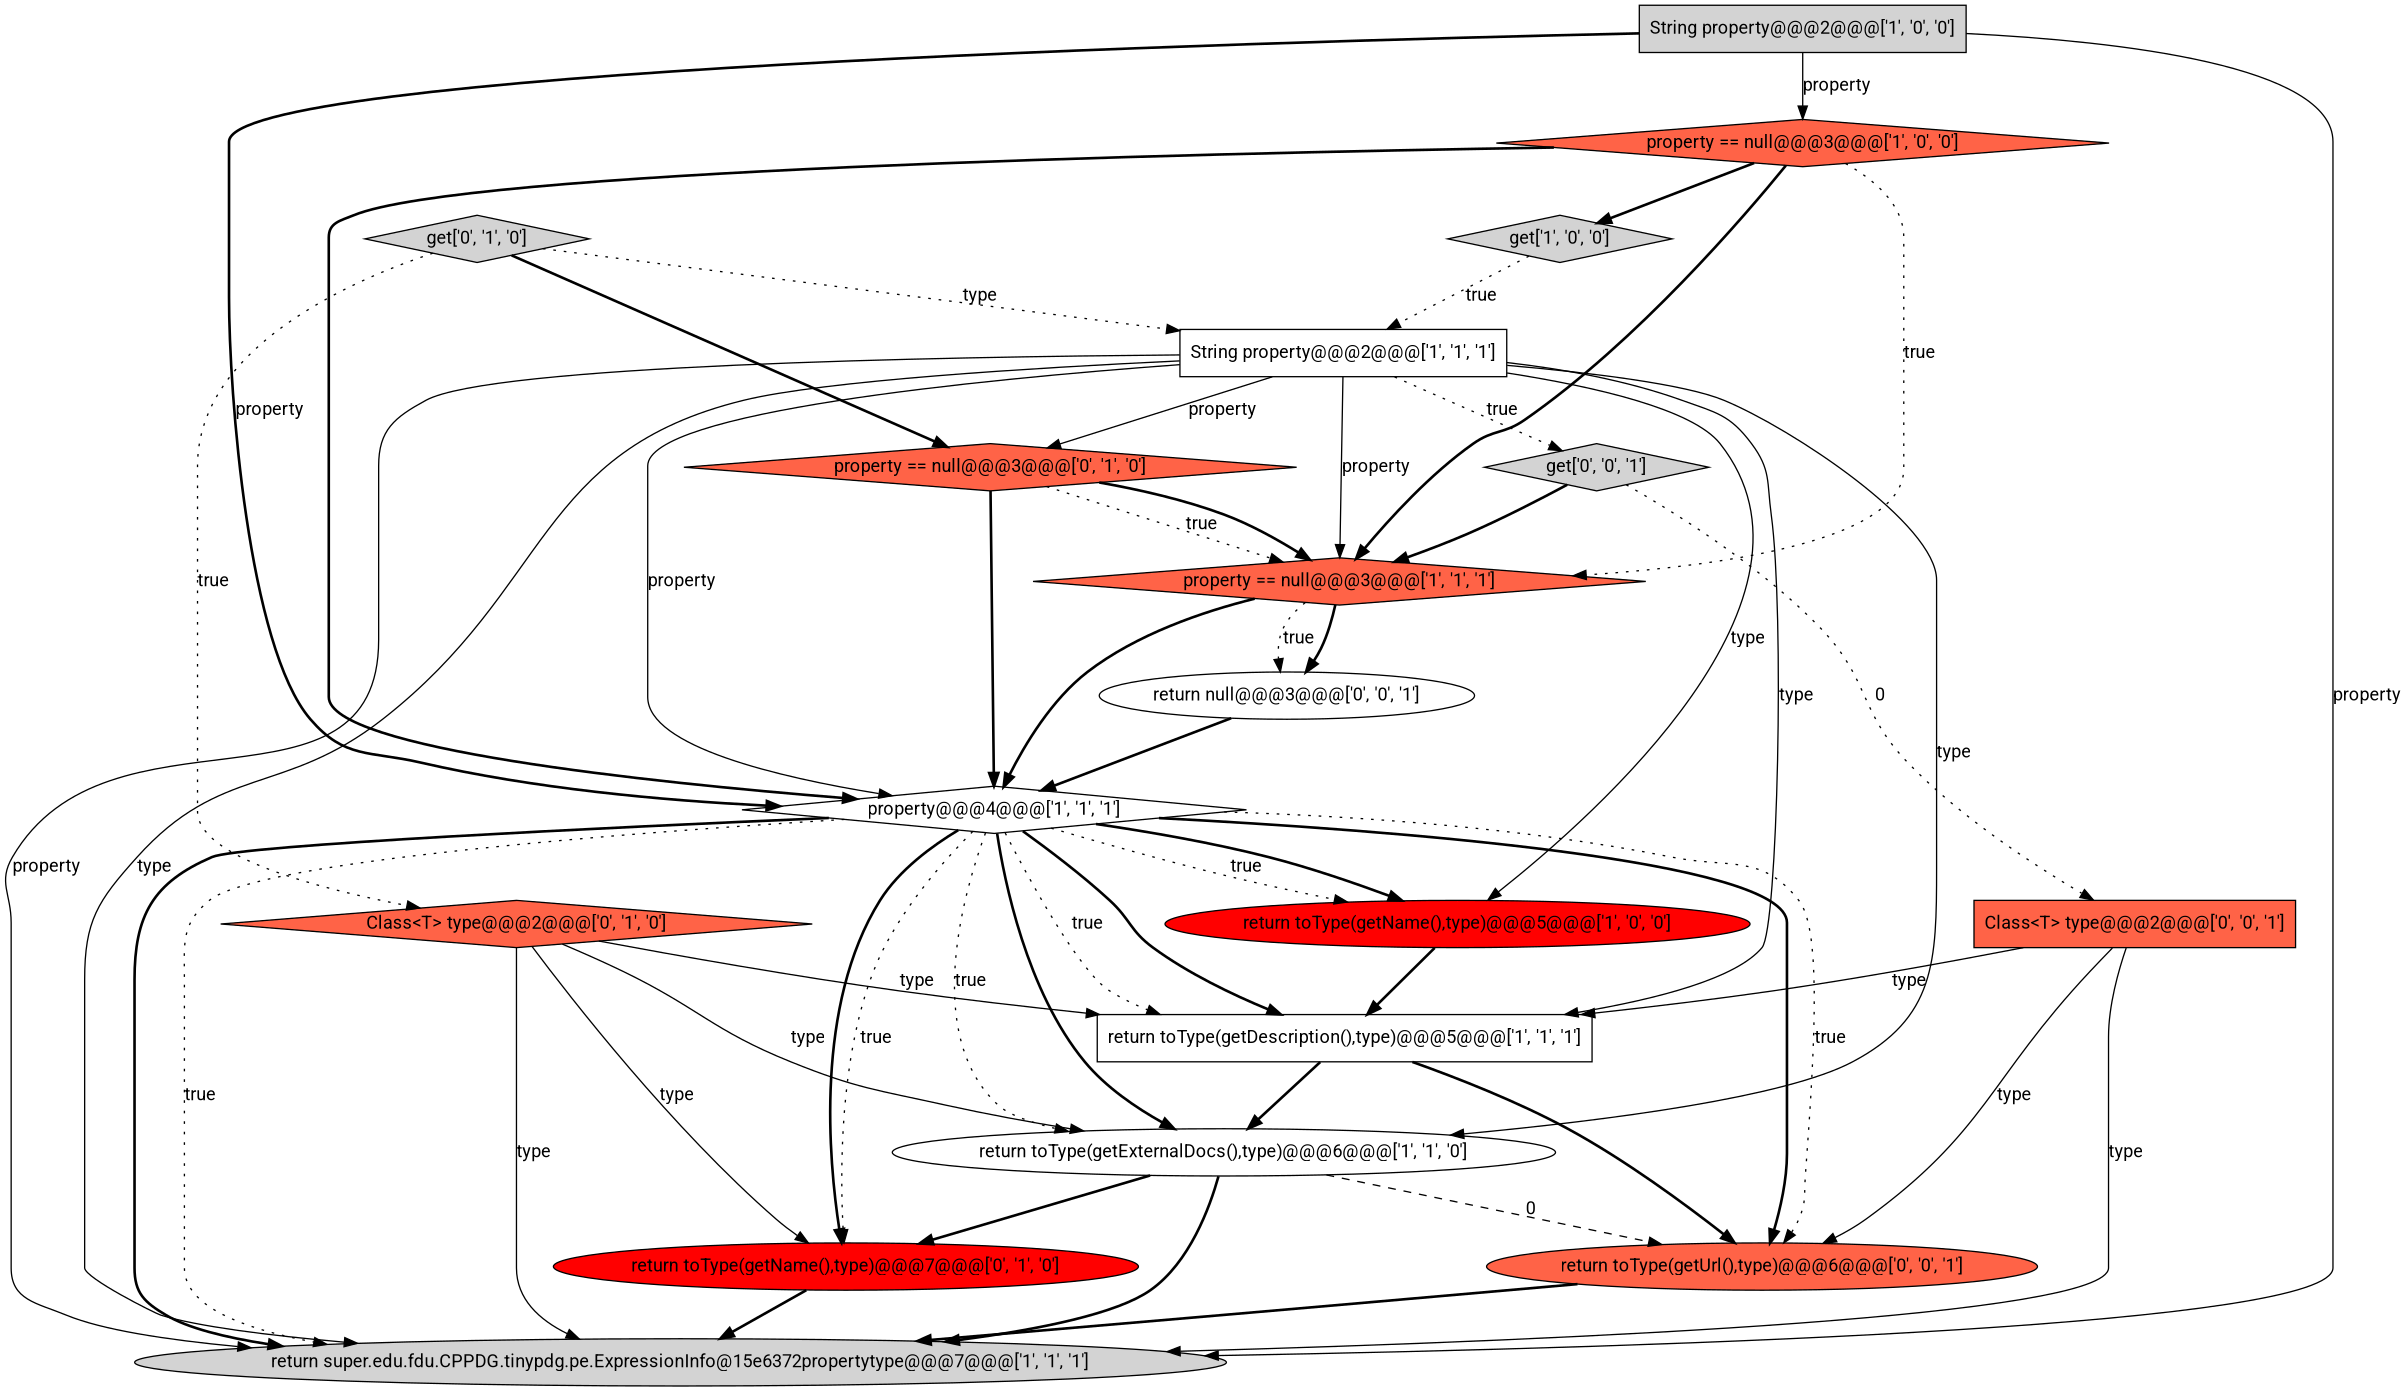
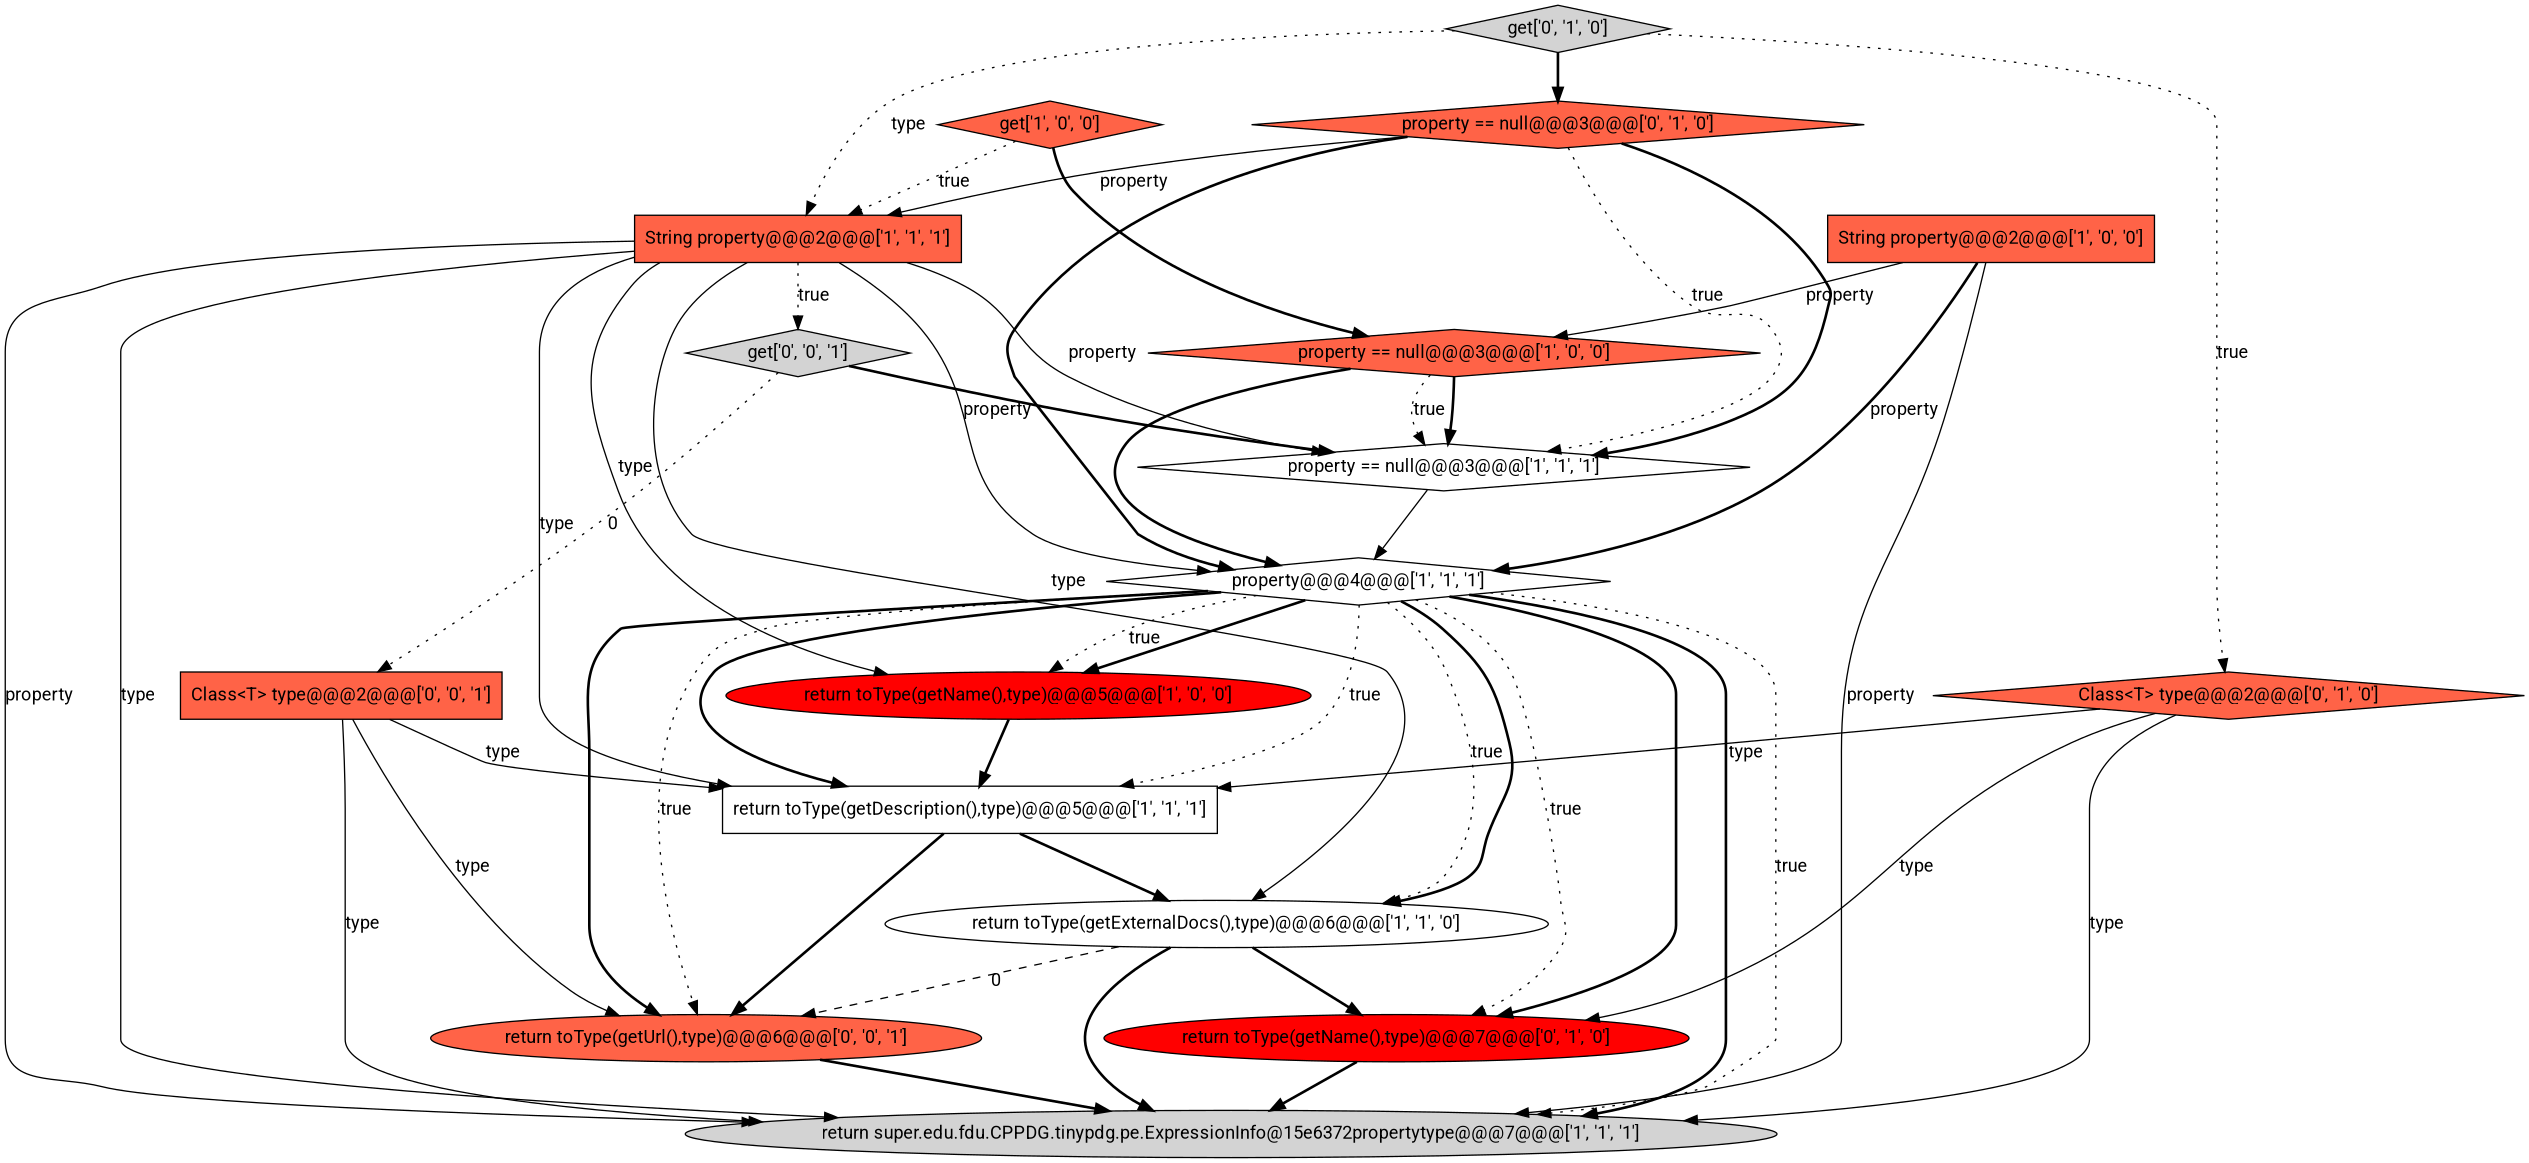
(1803, 29) -> (1991, 239)
(1682, 191) -> (1182, 270)
(1560, 239) -> (1050, 125)
(1343, 353) -> (798, 239)
(1166, 410) -> (1153, 164)
(1339, 581) -> (1444, 467)
(1109, 657) -> (1405, 519)
(1287, 696) -> none
(805, 1067) -> none
